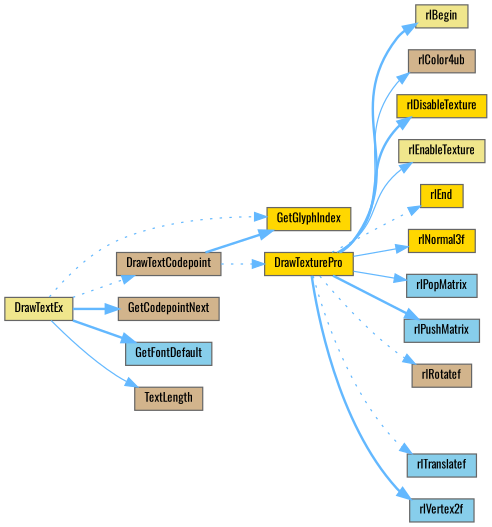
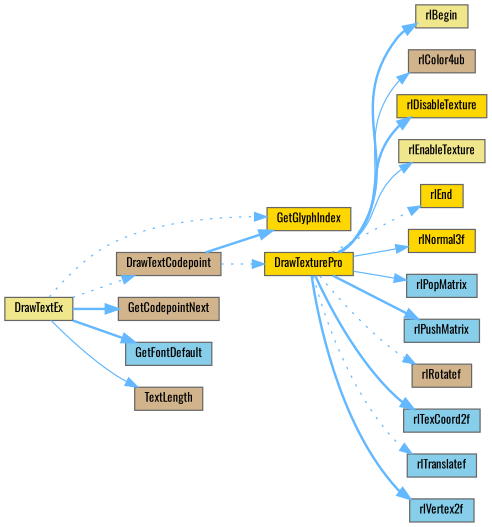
none -> (442, 421)
